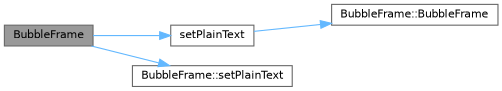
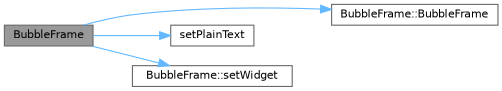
(287, 28) -> (201, 9)
(212, 76) -> (212, 76)
